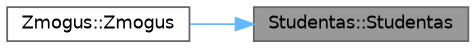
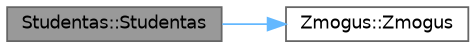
(213, 24) -> (245, 24)
